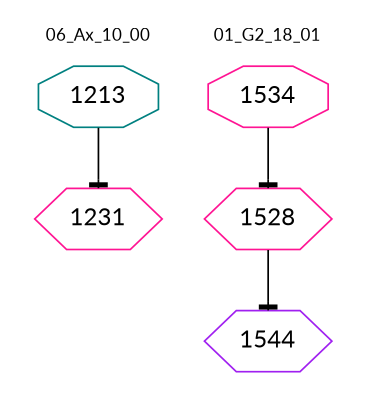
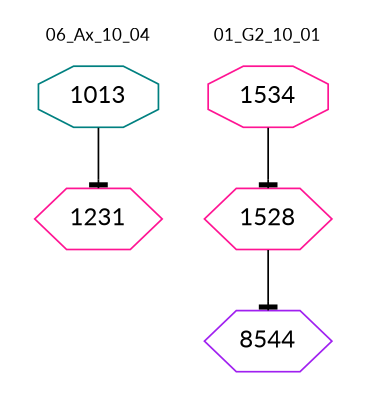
(98, 36) -> (98, 36)
(268, 36) -> (268, 36)
(98, 97) -> (98, 97)
(268, 341) -> (268, 341)
